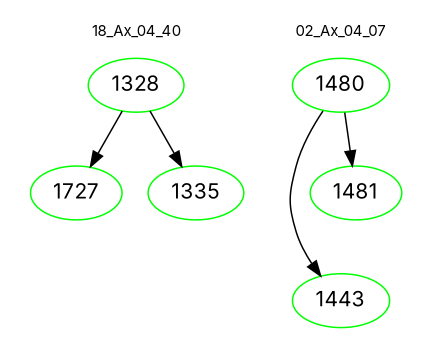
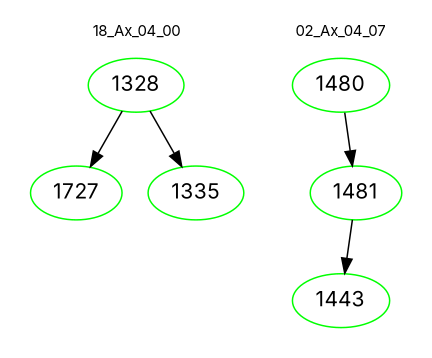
(137, 32) -> (137, 32)
(292, 186) -> (350, 239)
